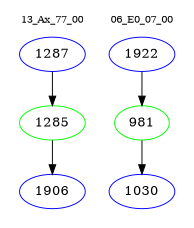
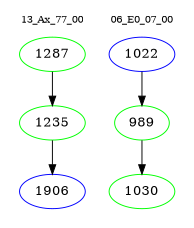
(52, 54) -> (52, 54)
(142, 54) -> (142, 54)
(52, 123) -> (52, 123)
(142, 123) -> (142, 123)
(142, 192) -> (142, 192)
